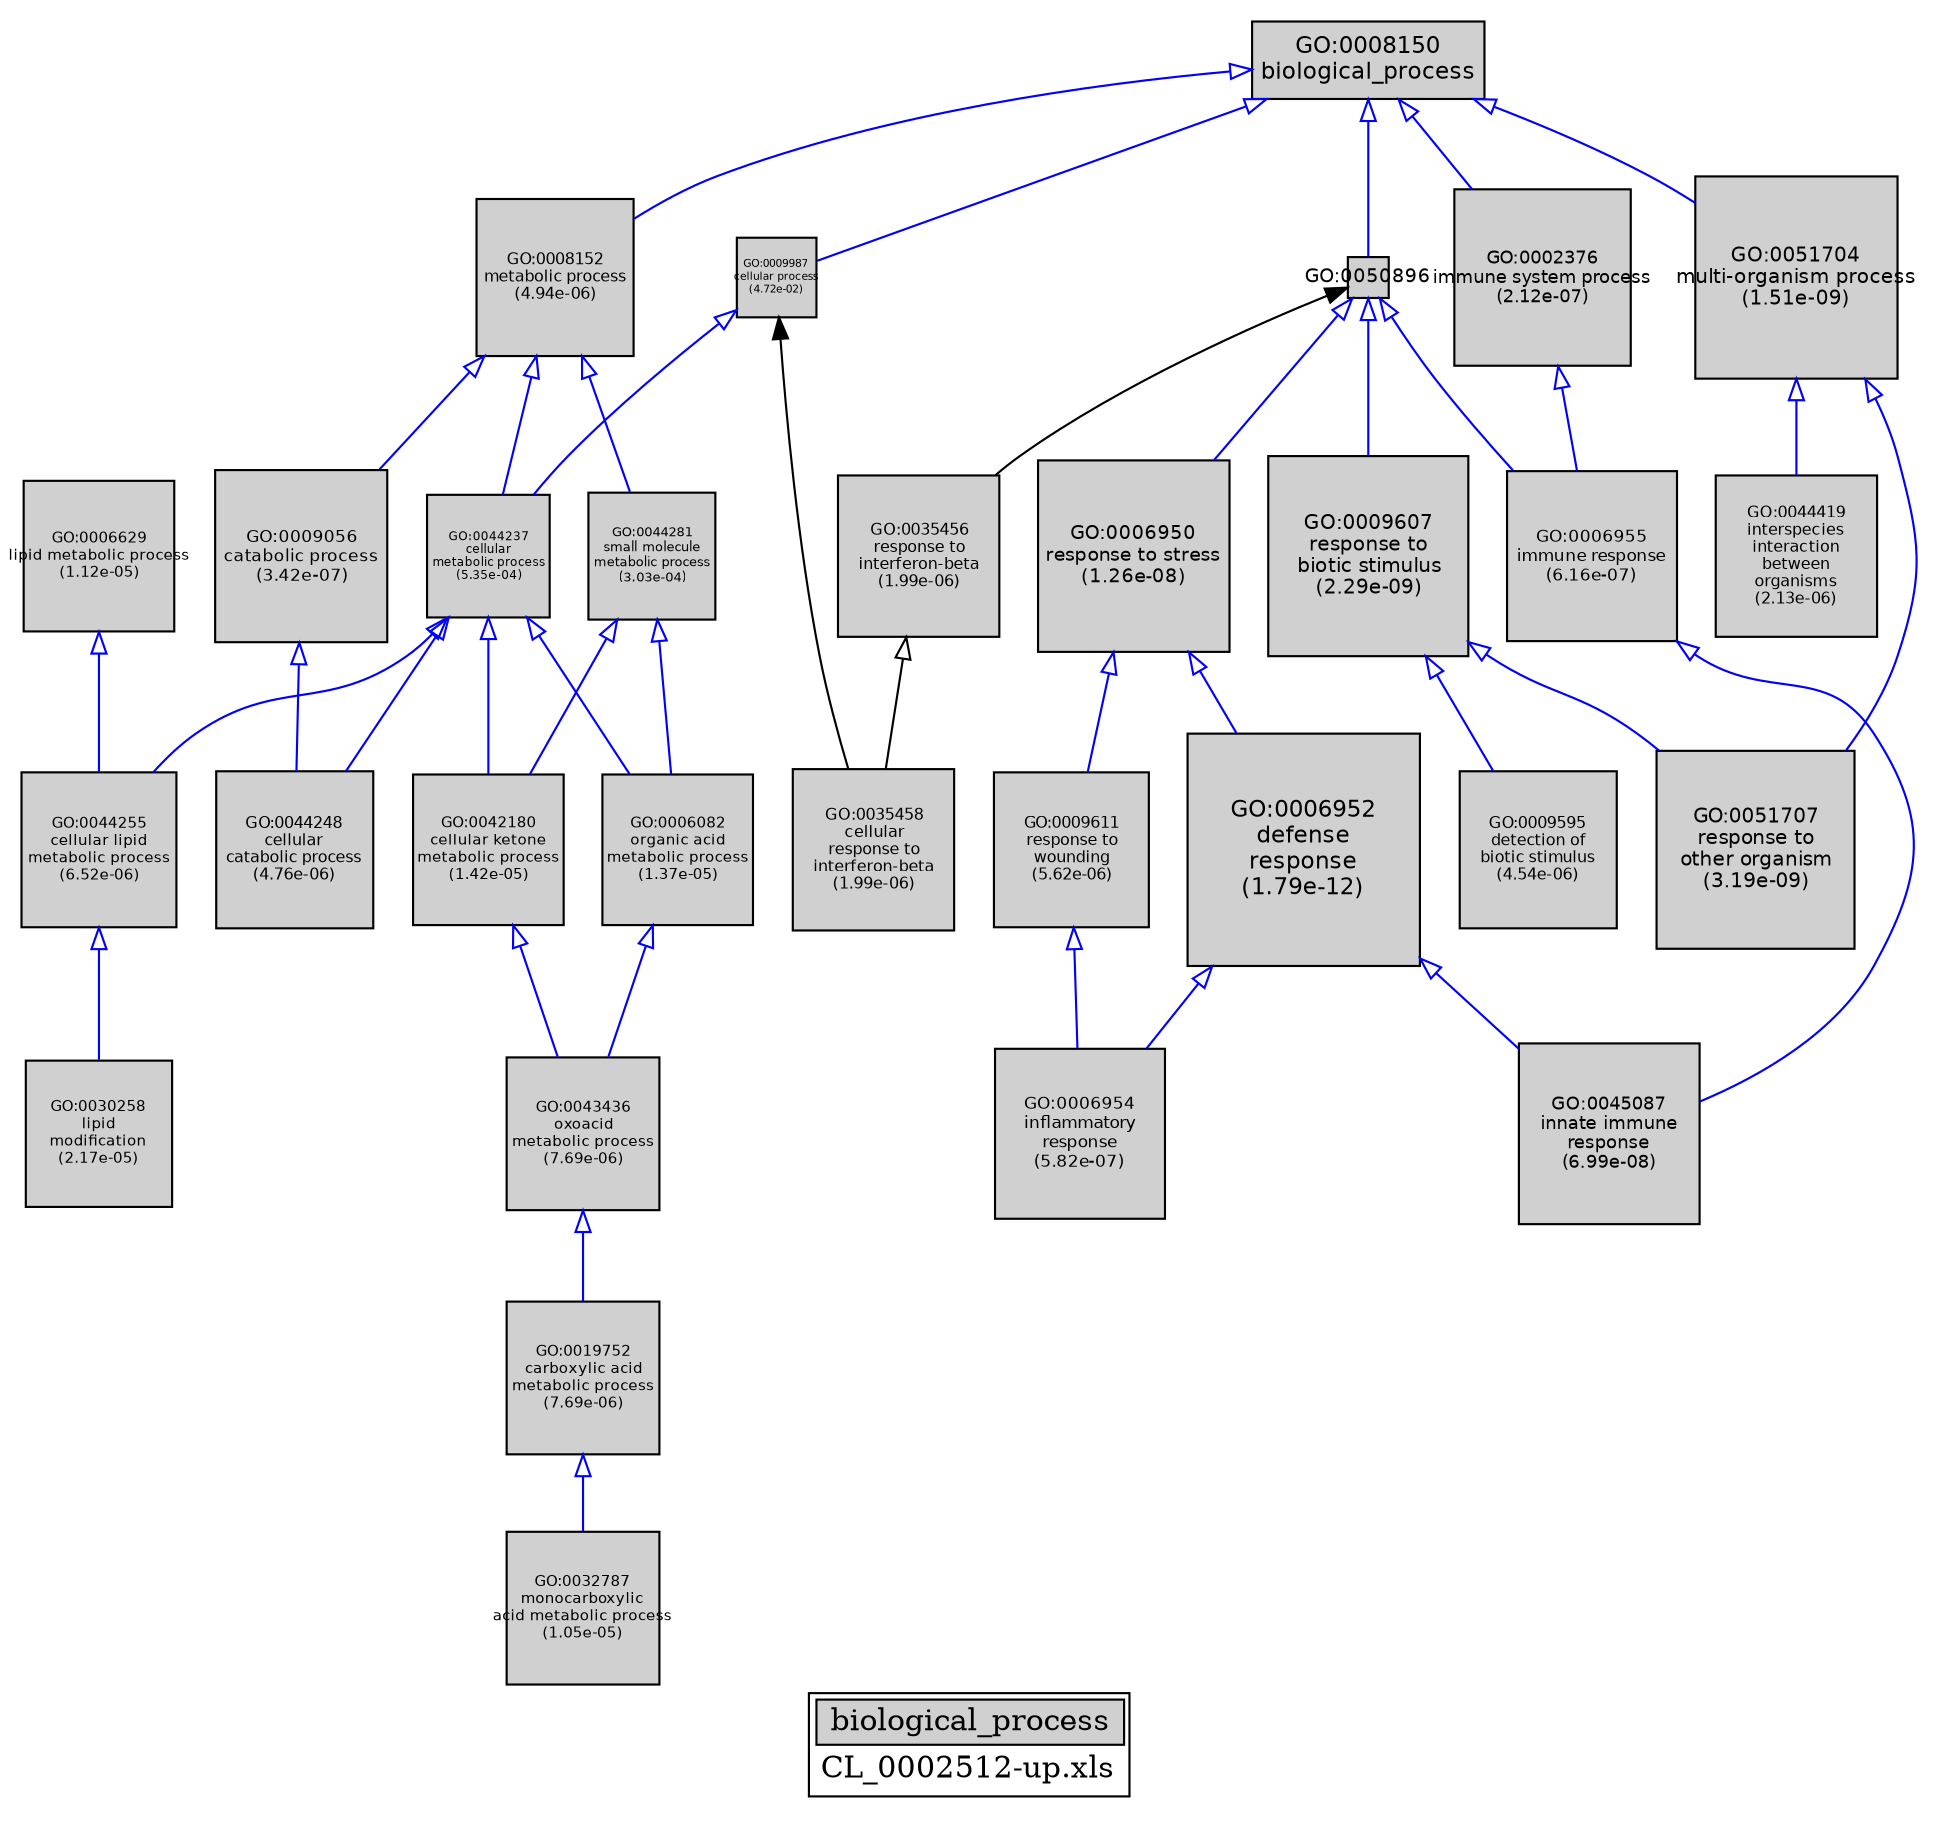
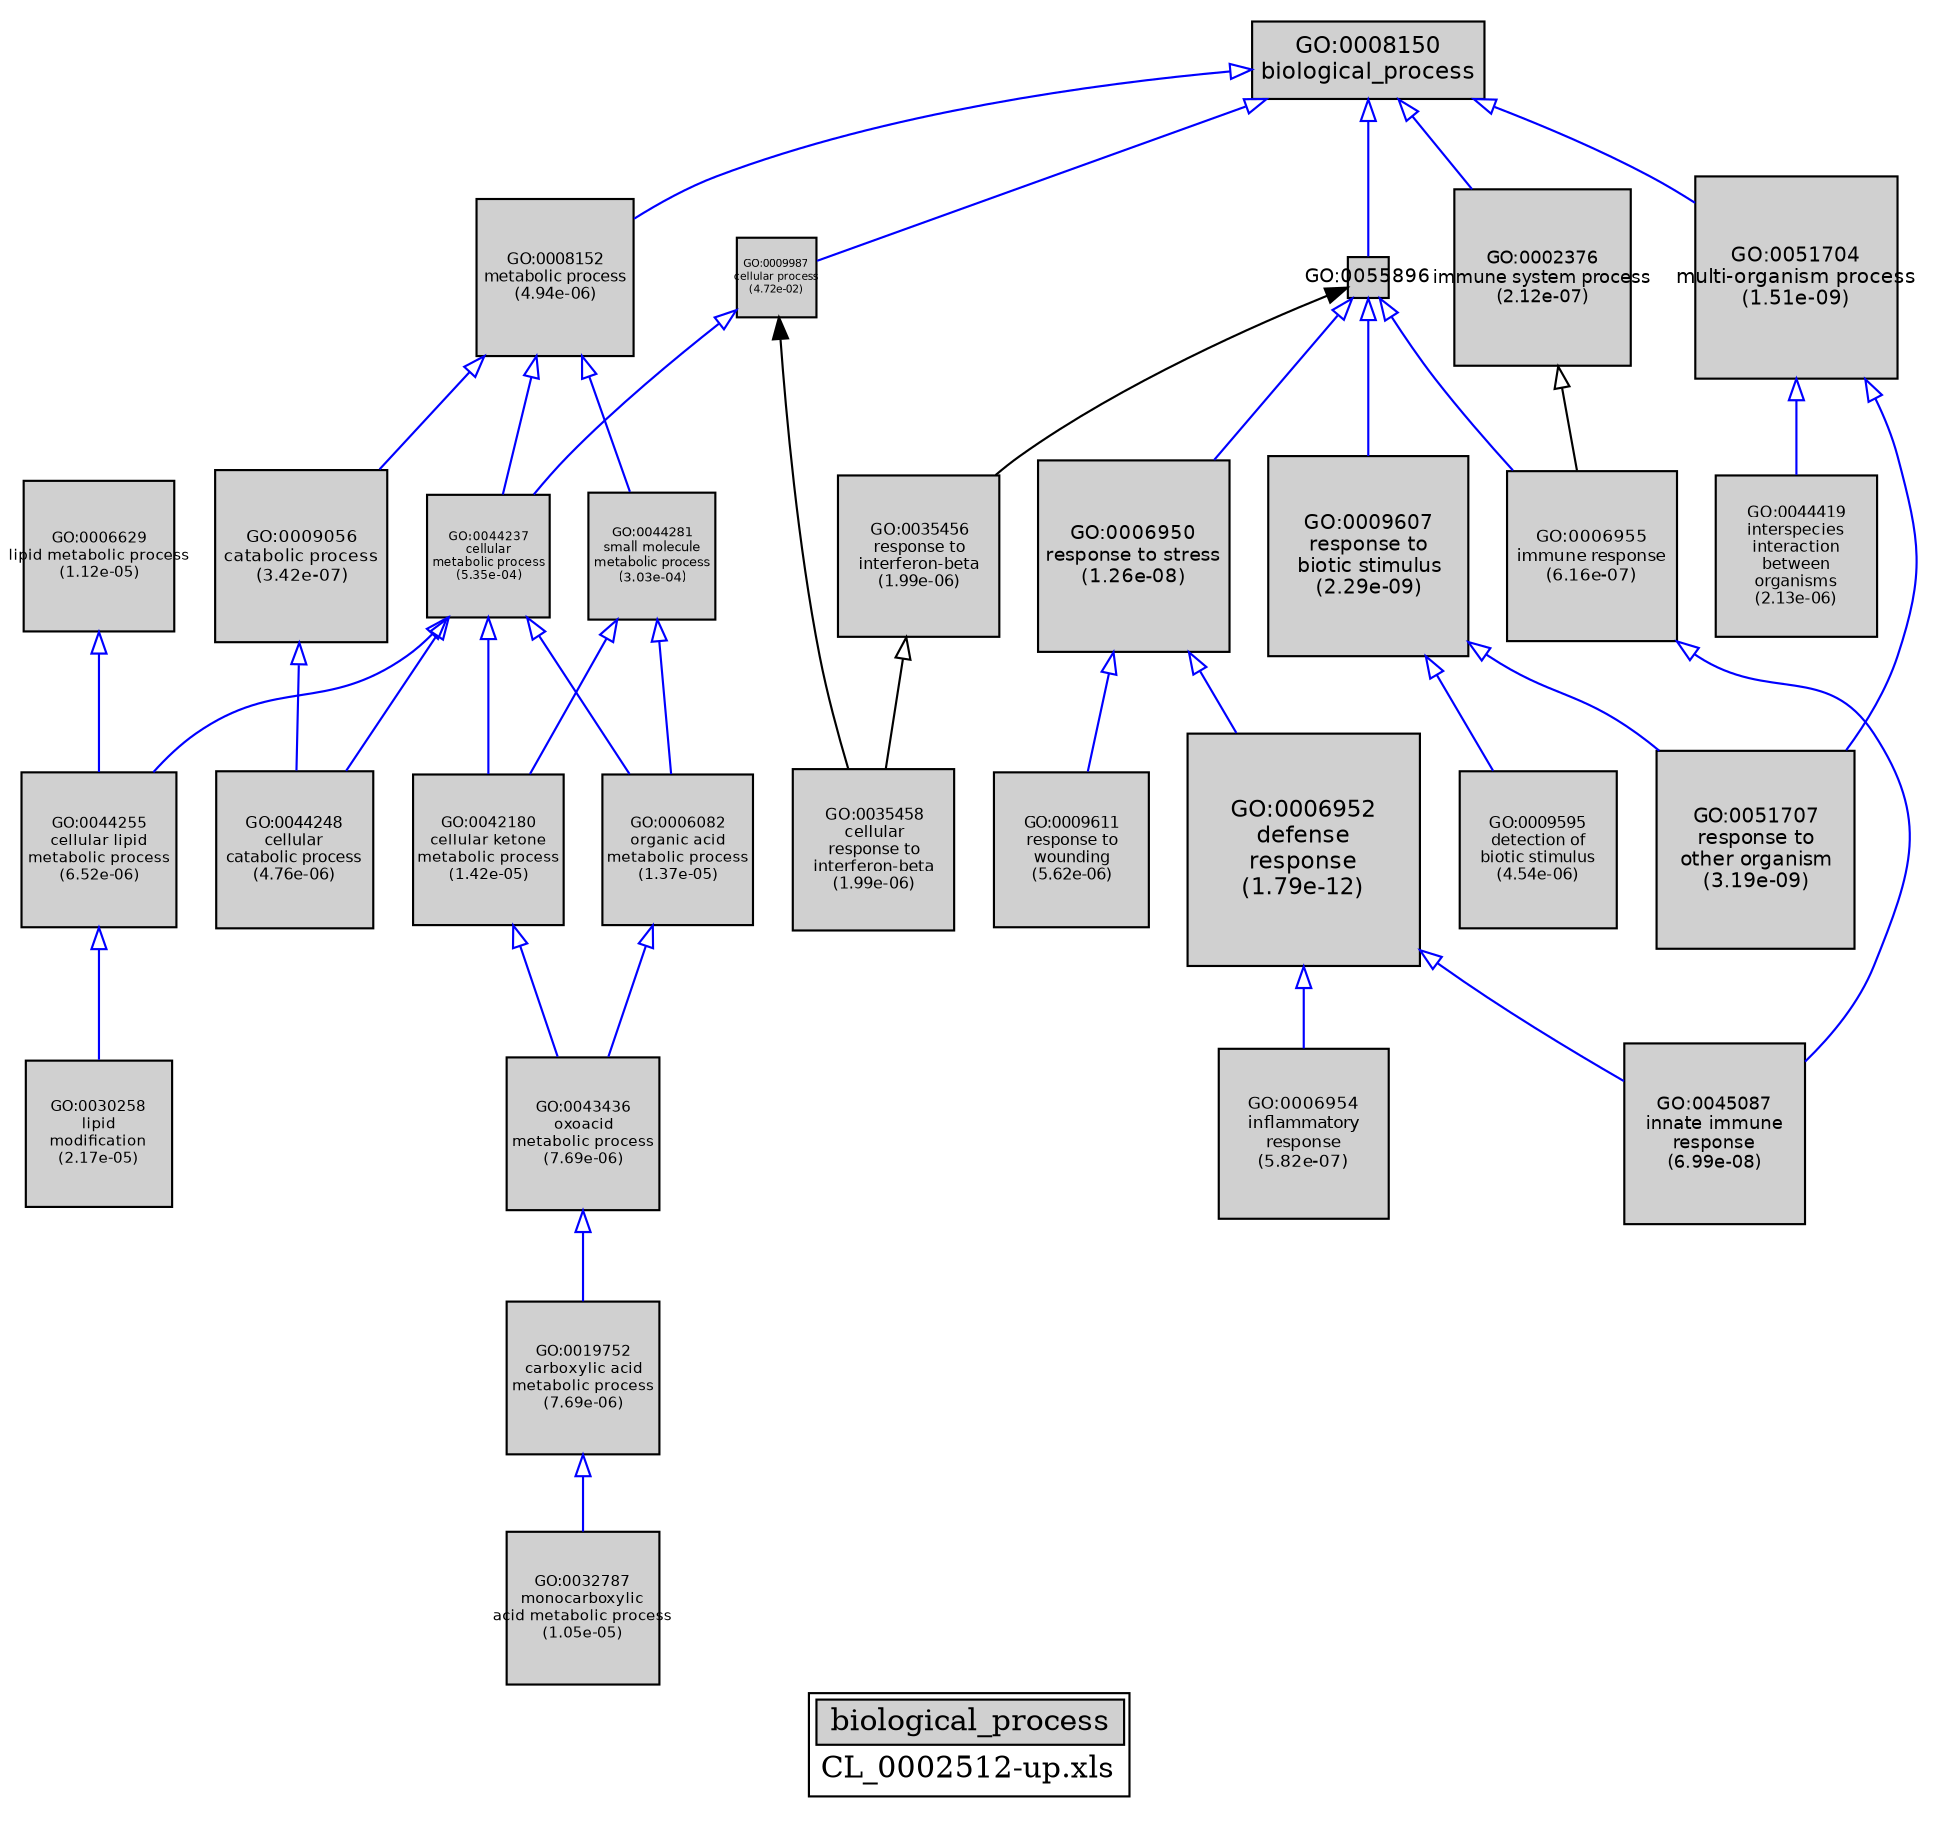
(1368, 278) -> (1368, 278)
(1570, 429) -> (1570, 429)
(1076, 999) -> none
